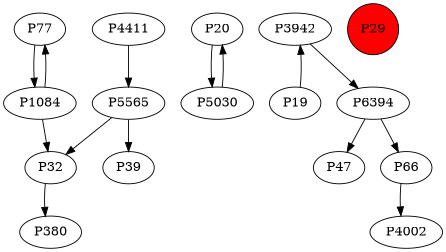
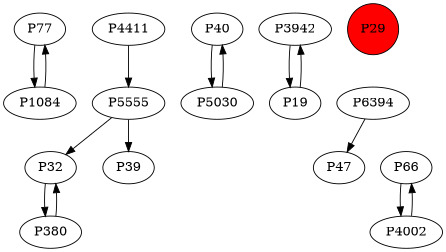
(217, 29) -> (217, 29)
(331, 63) -> (289, 62)
(129, 103) -> (129, 103)
(44, 131) -> (57, 205)
(388, 132) -> (412, 204)
